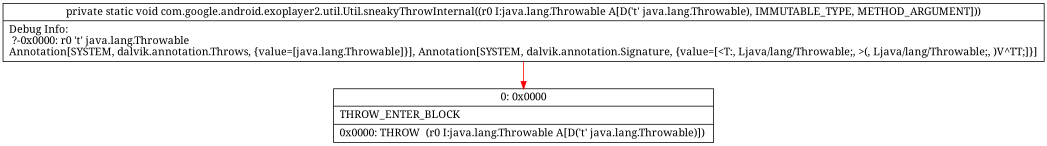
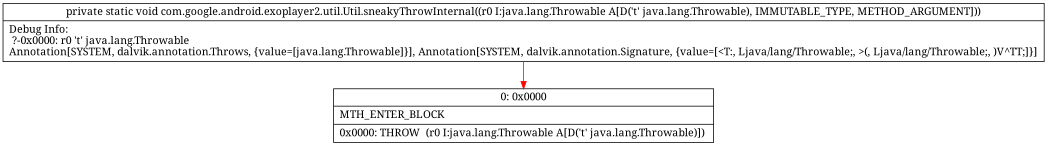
(400, 115) -> (392, 115)
